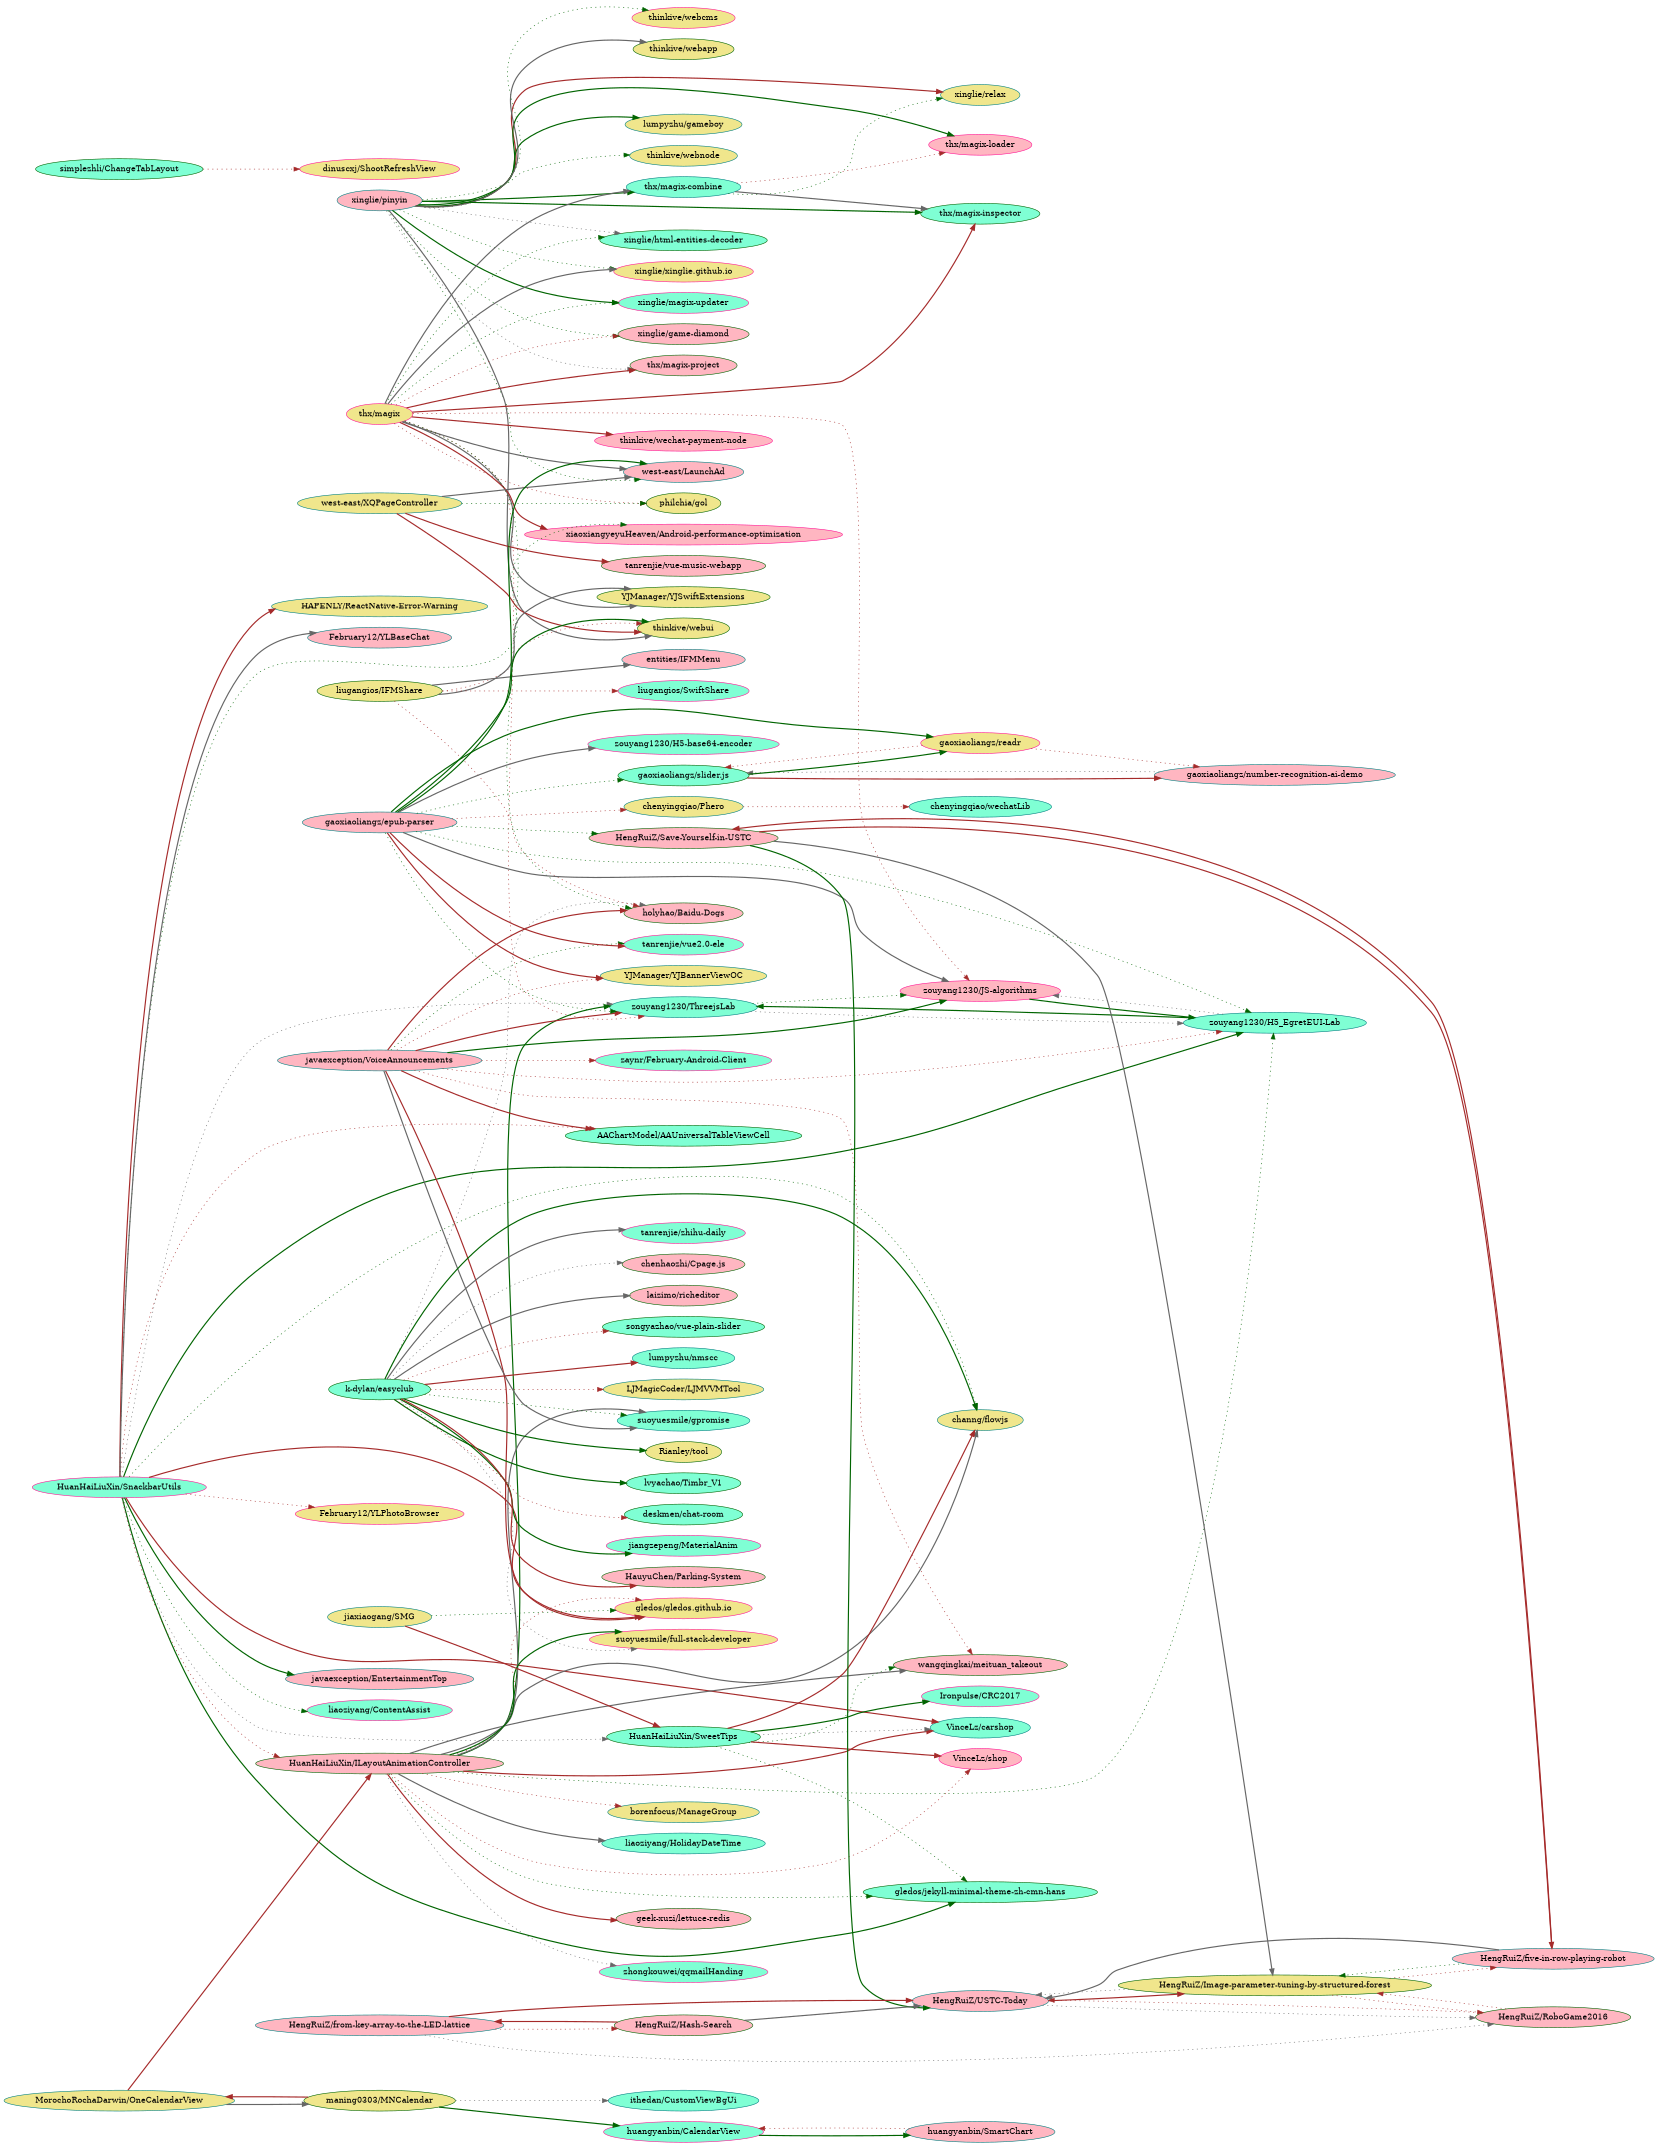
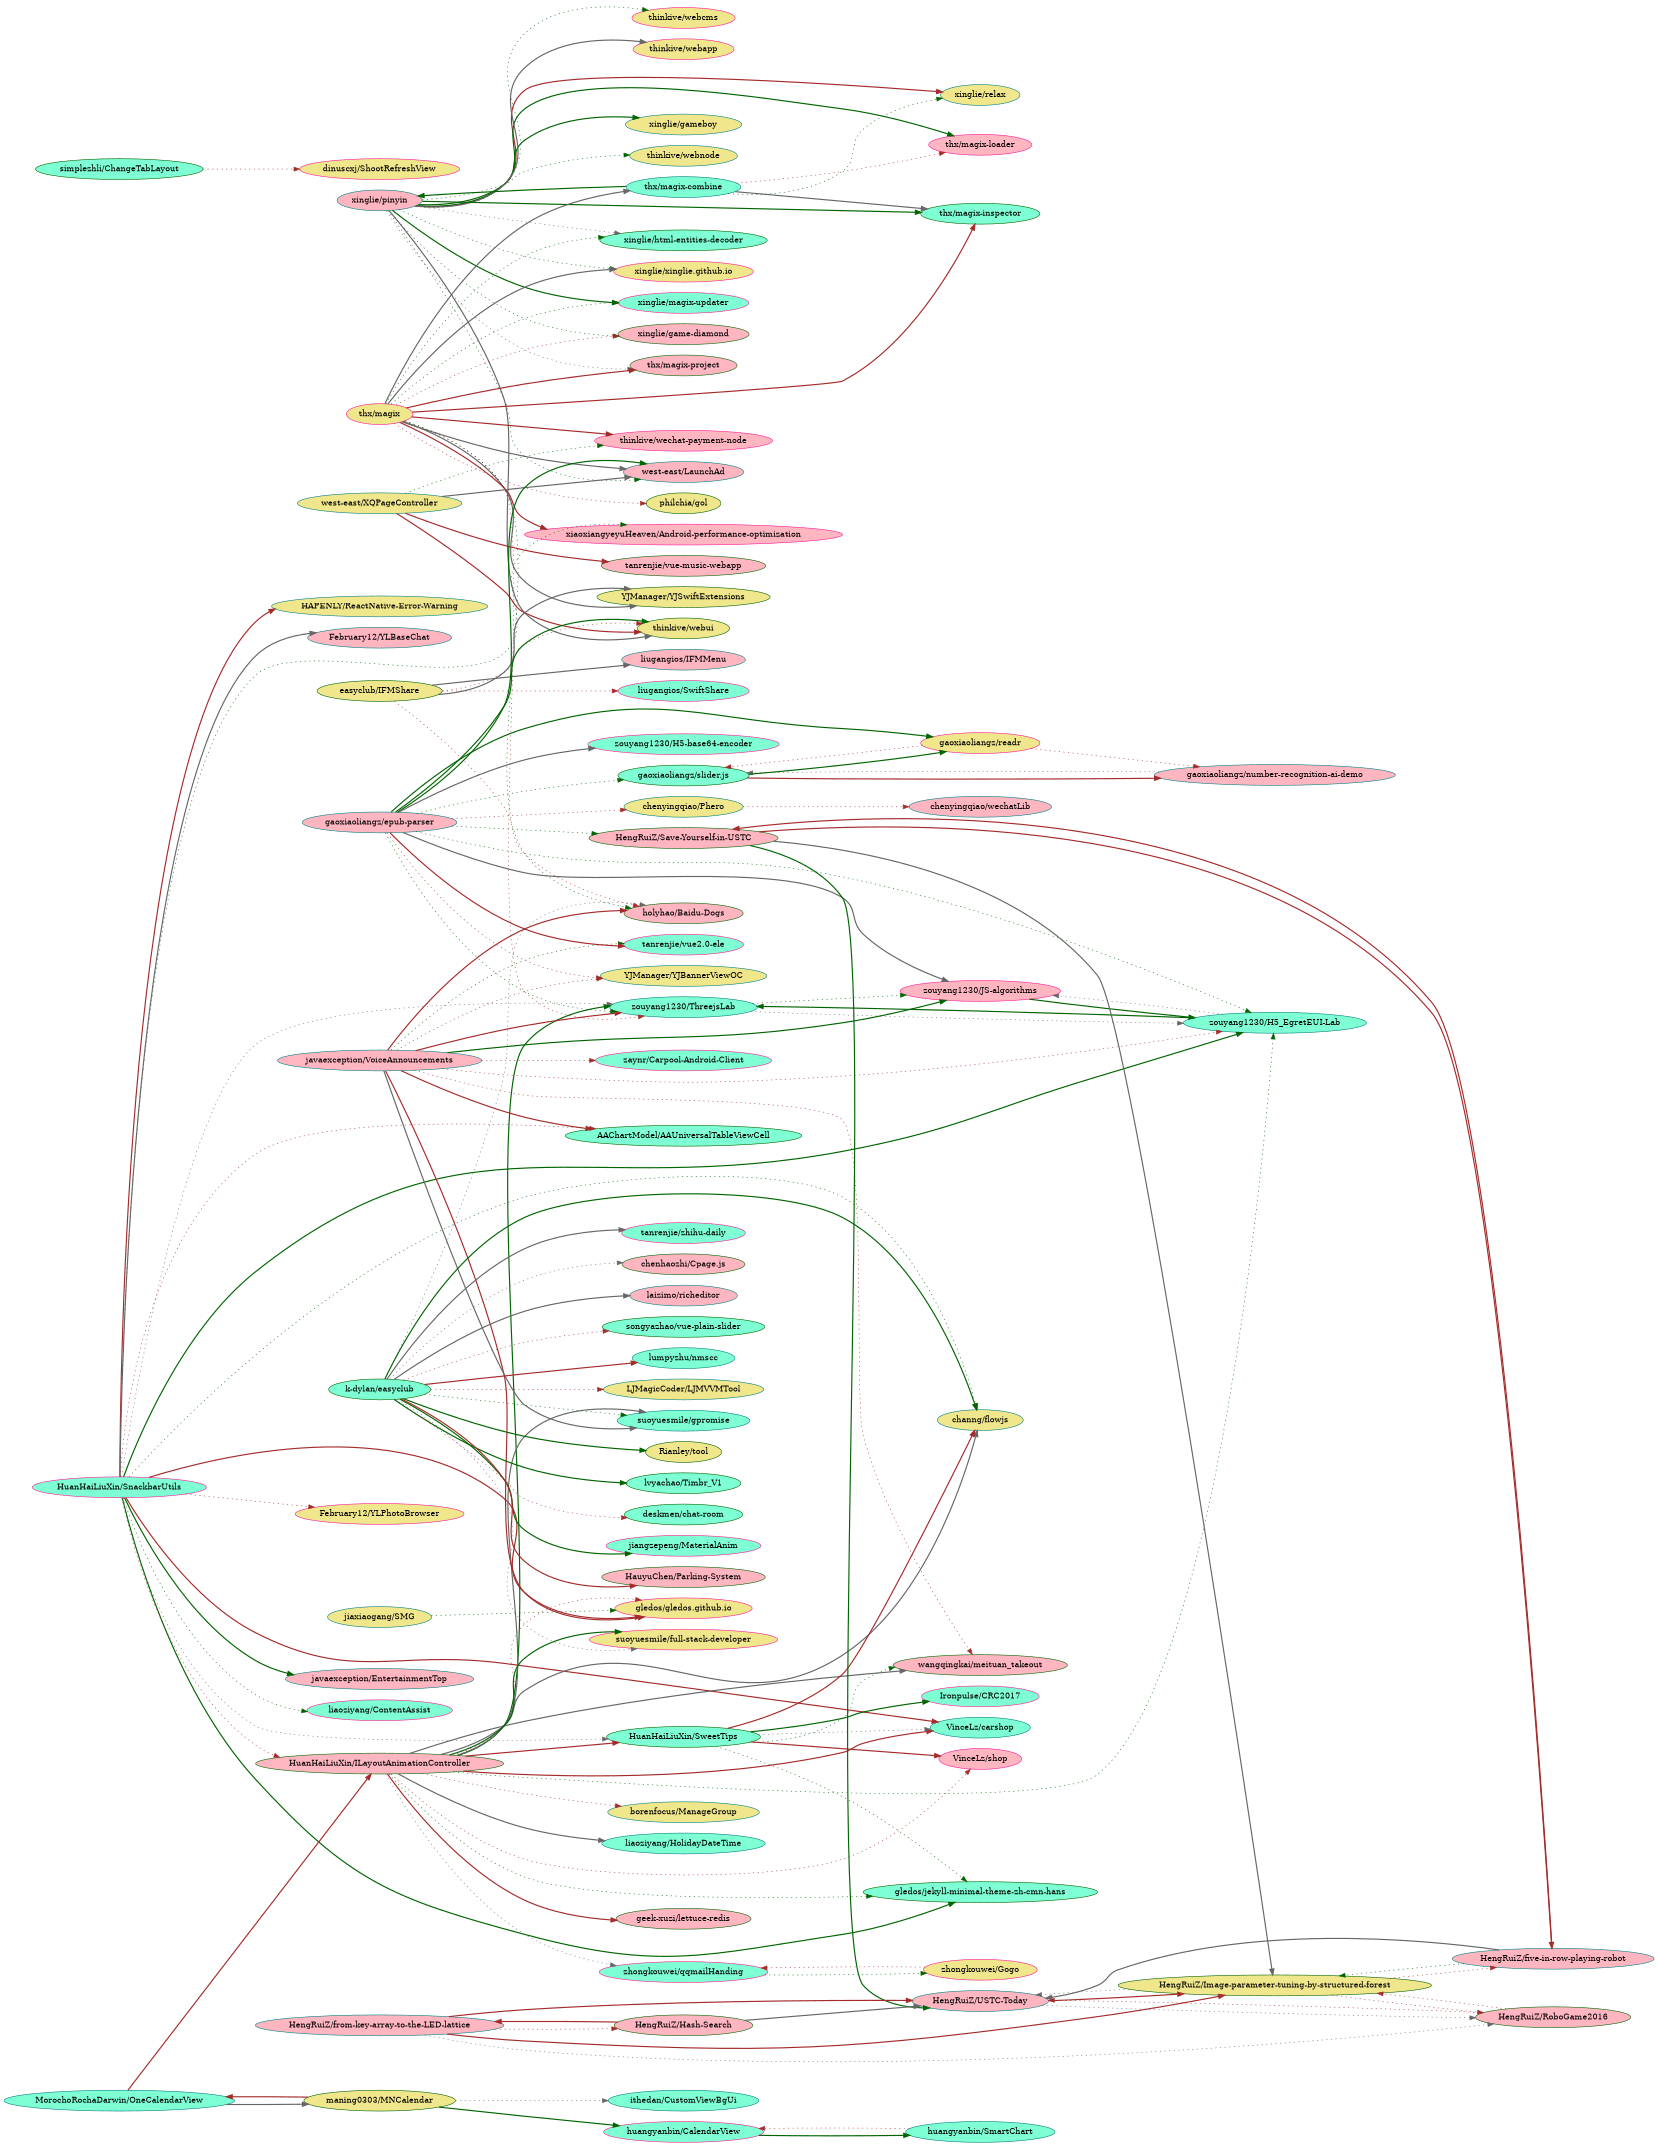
(684, 49) -> (684, 49)
(684, 125) -> (684, 125)
(525, 198) -> (525, 190)
(857, 501) -> none
(551, 503) -> (500, 462)
(684, 660) -> (684, 660)
(380, 691) -> (380, 691)
(980, 807) -> (980, 807)
(476, 930) -> (476, 930)
(684, 1060) -> (684, 1060)
(684, 1296) -> (684, 1296)
(530, 1674) -> (539, 1750)
none -> (980, 1970)
none -> (834, 2045)
(119, 2101) -> (119, 2101)
(980, 2132) -> (980, 2132)
